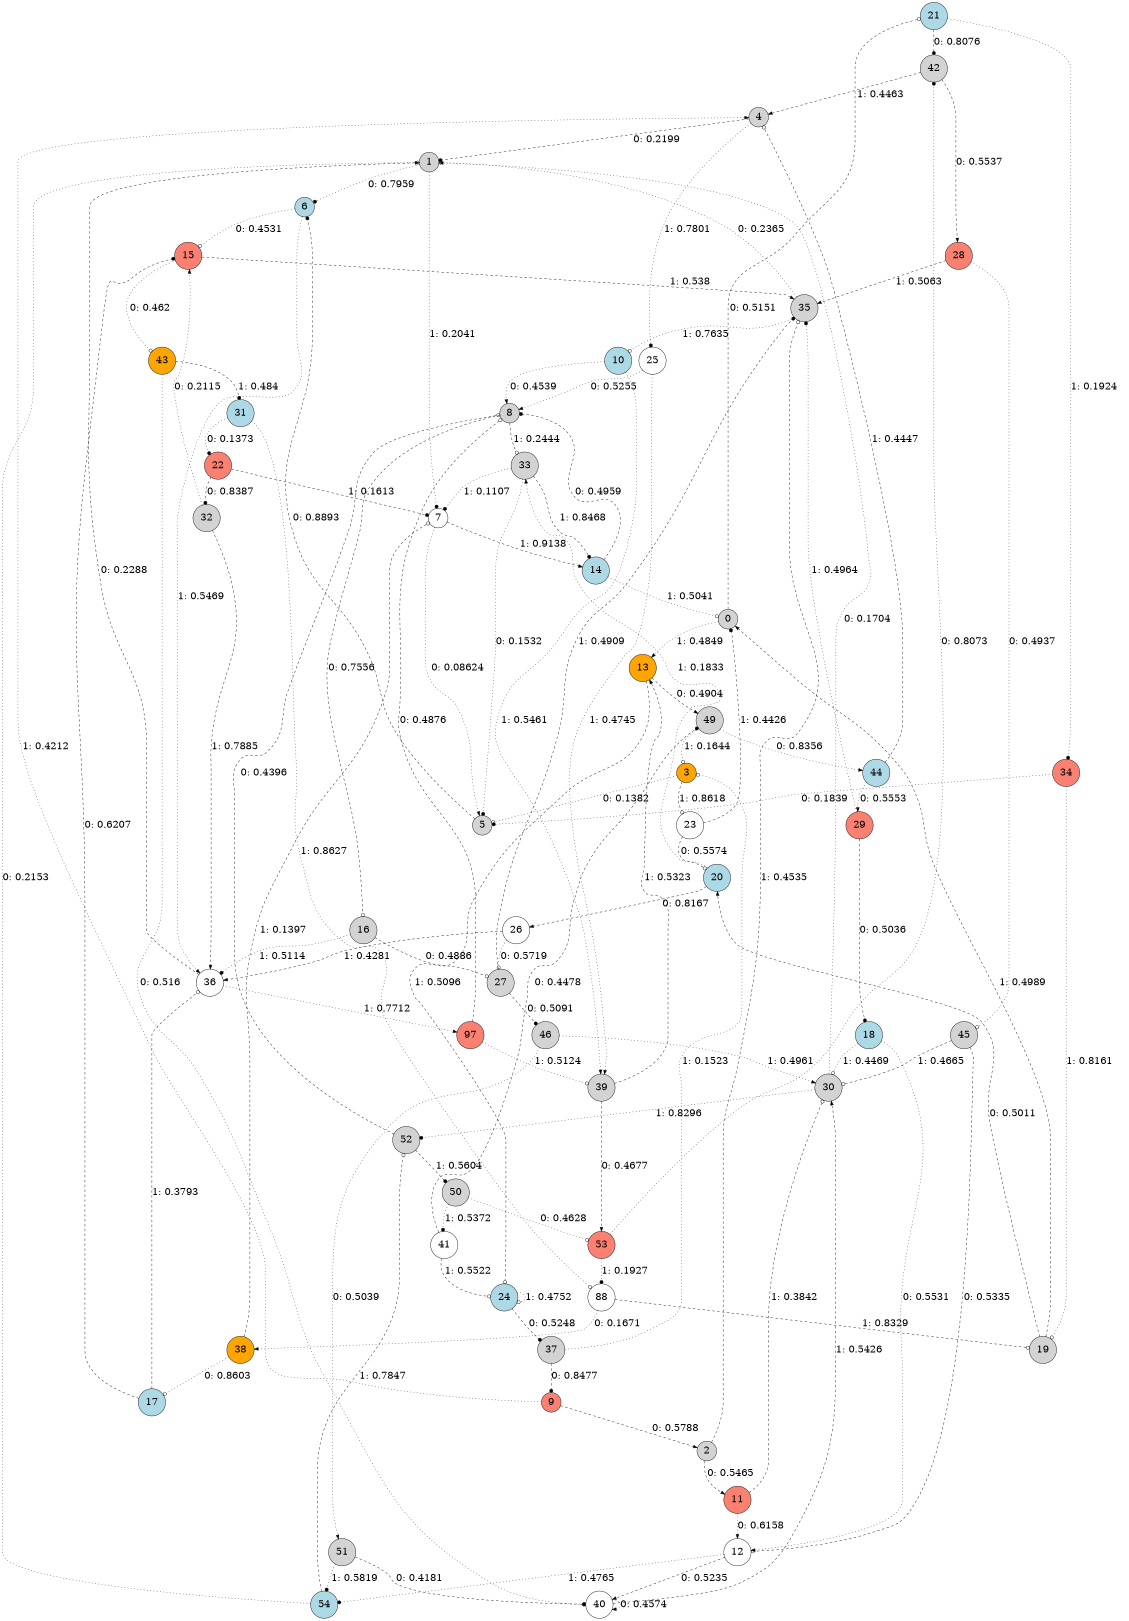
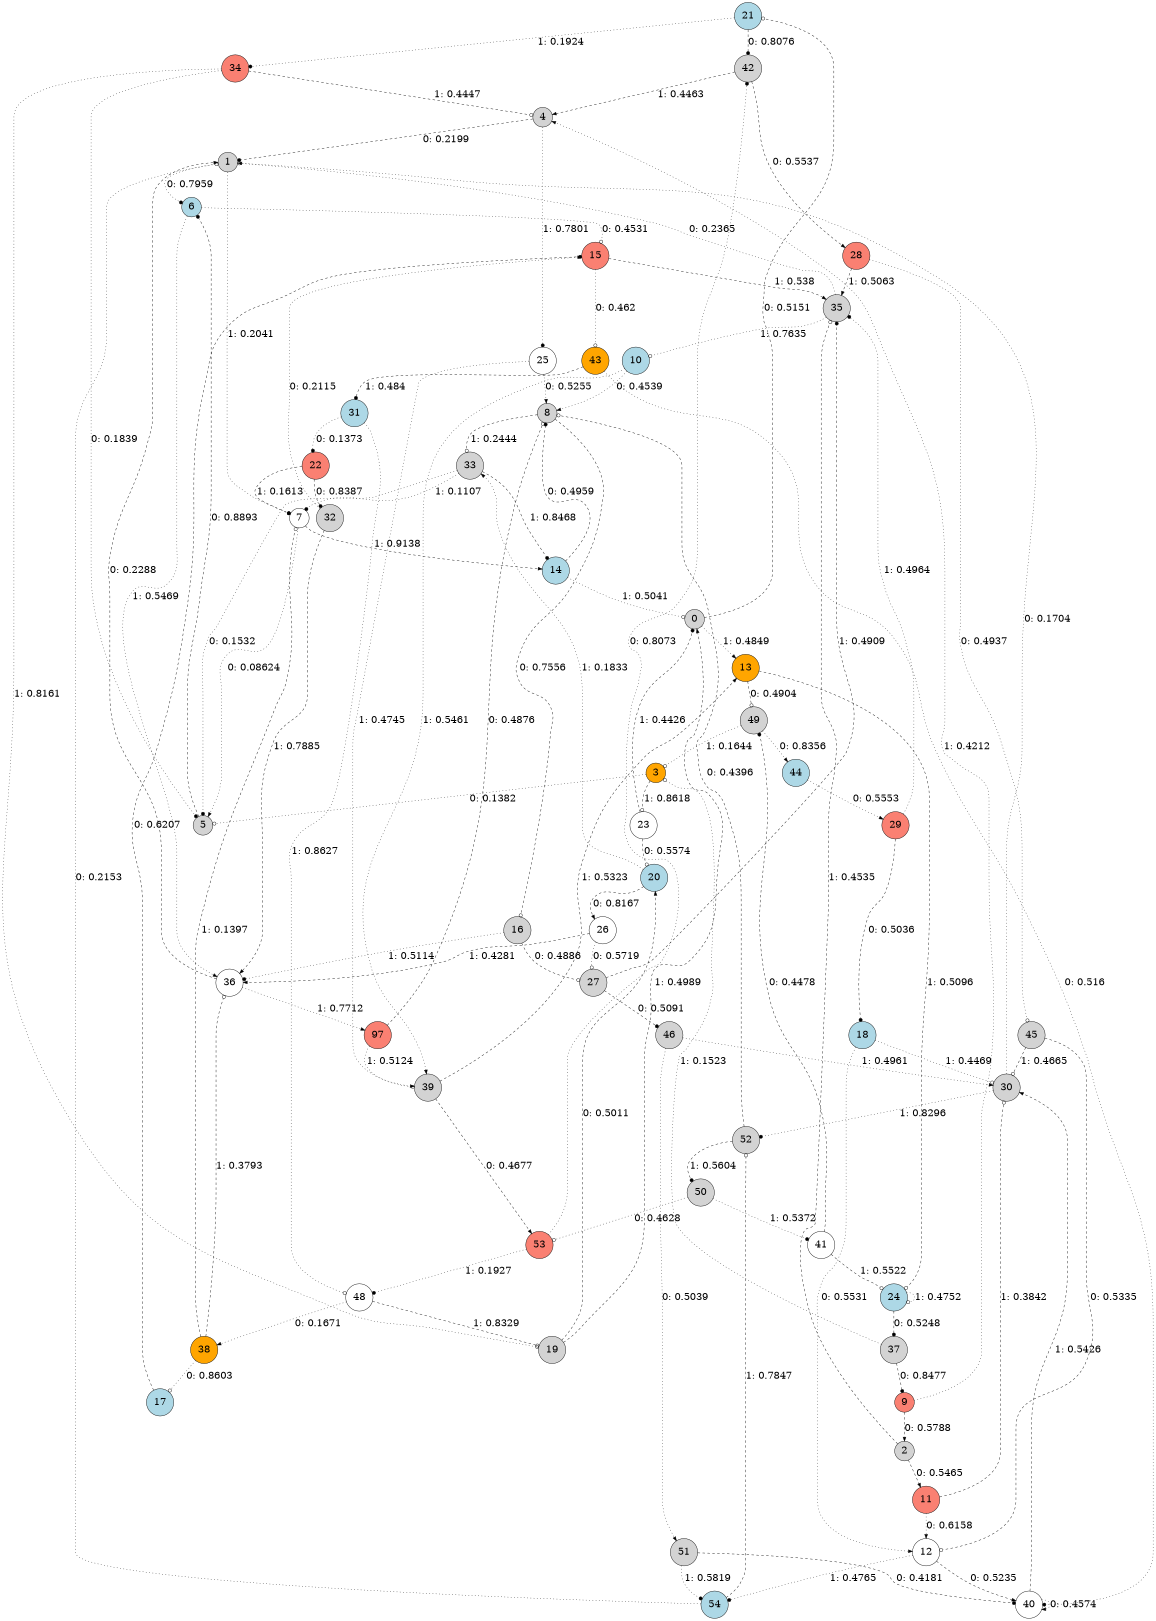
(870, 440) -> (389, 93)
(672, 696) -> (749, 692)
(152, 1181) -> (216, 1167)
(601, 1297) -> (359, 1297)
